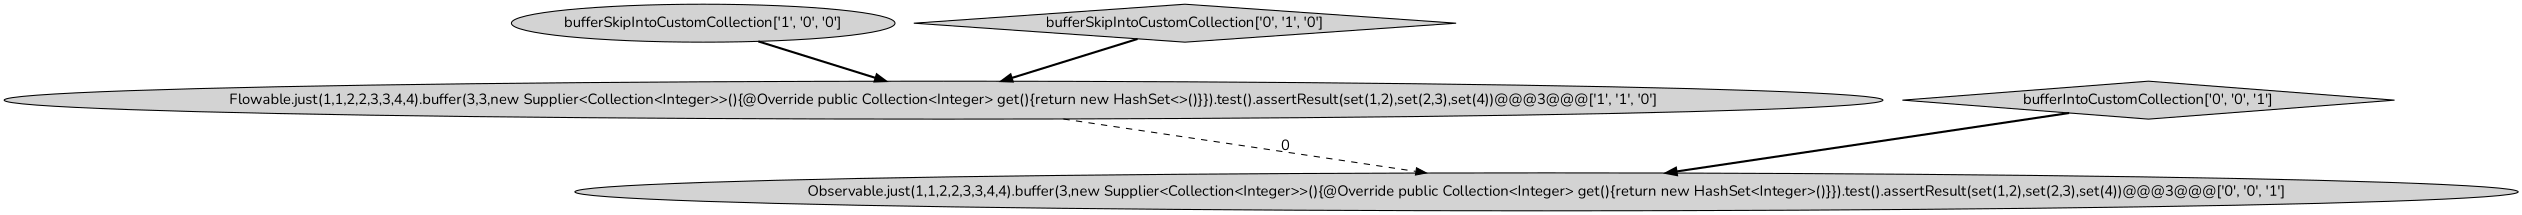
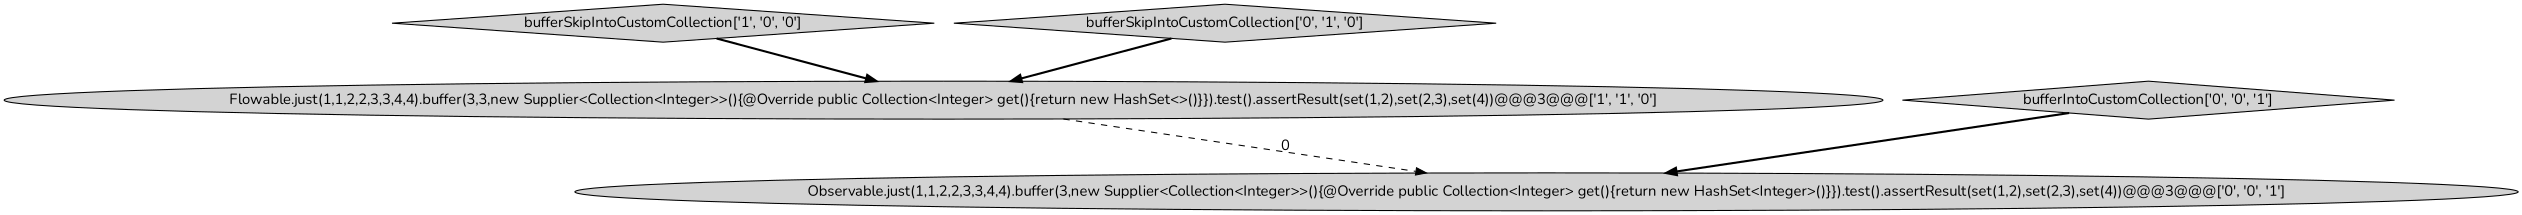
(703, 23) -> (663, 23)
